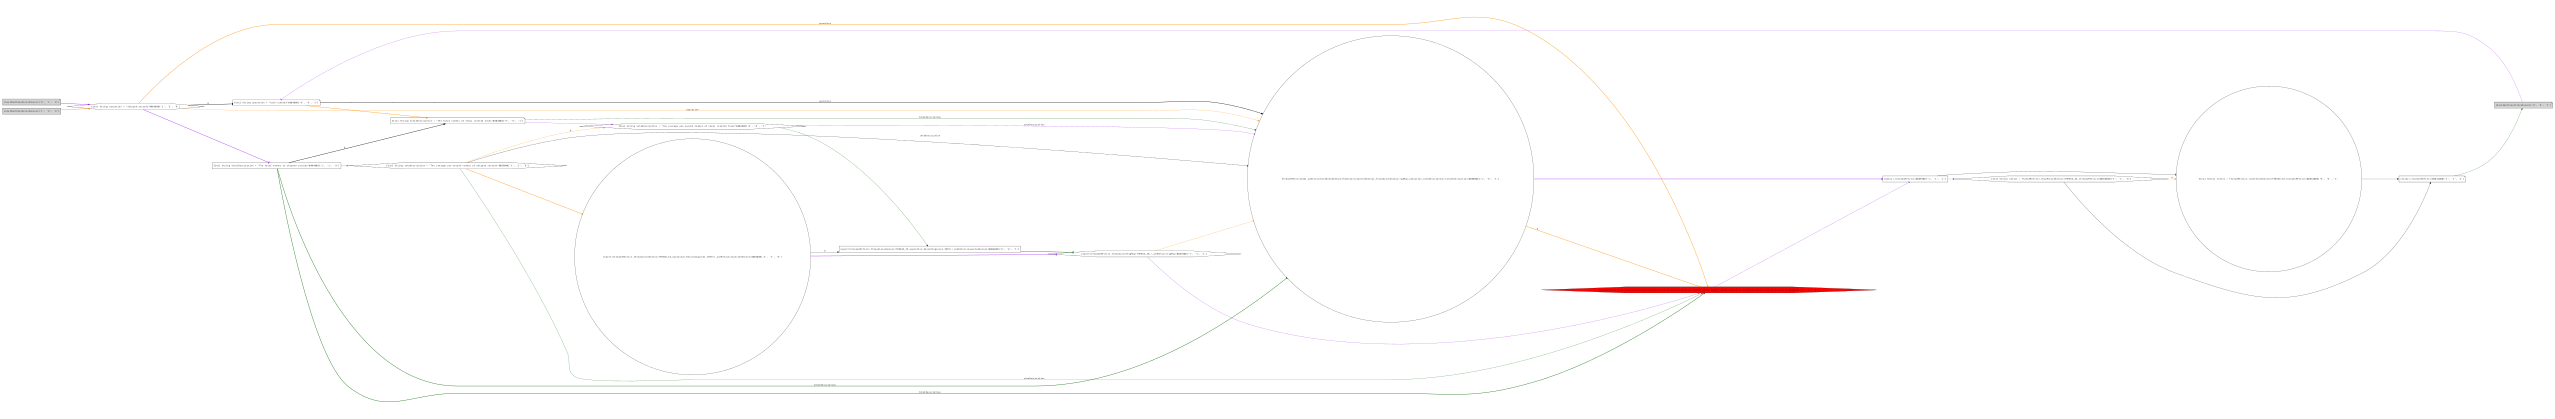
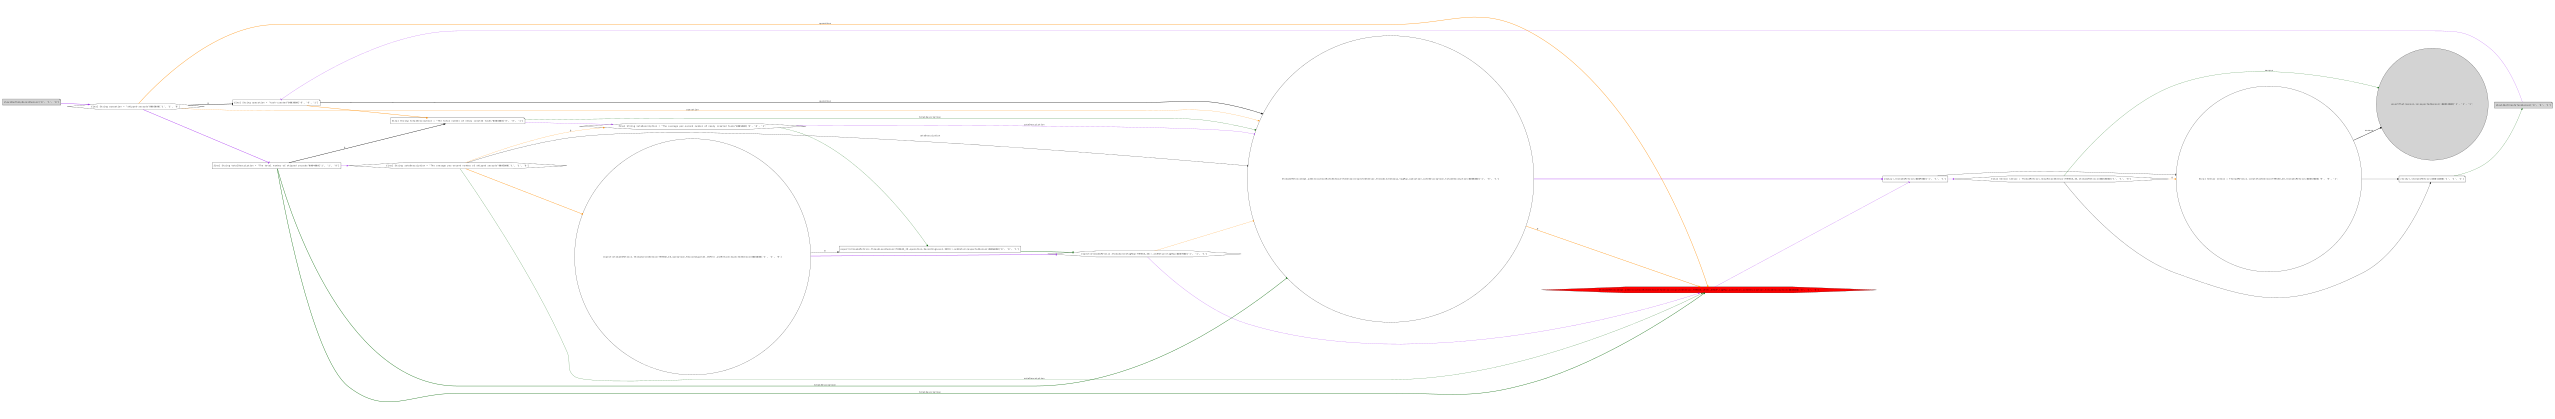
none -> (2432, 104)
(32, 111) -> none
